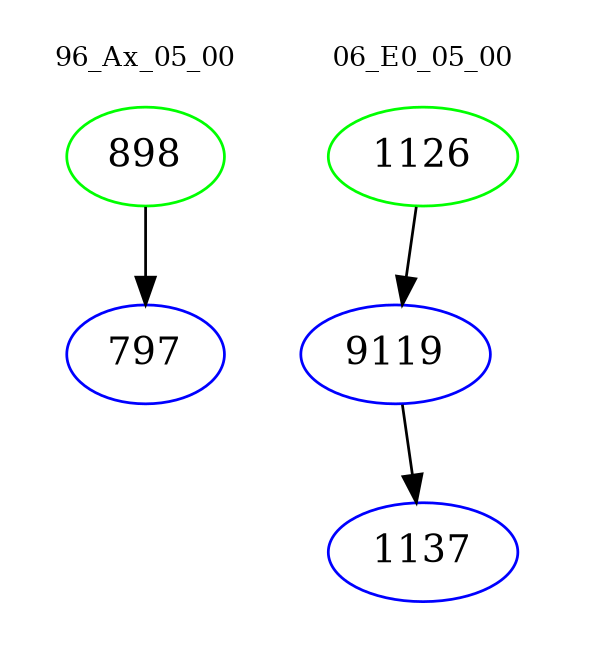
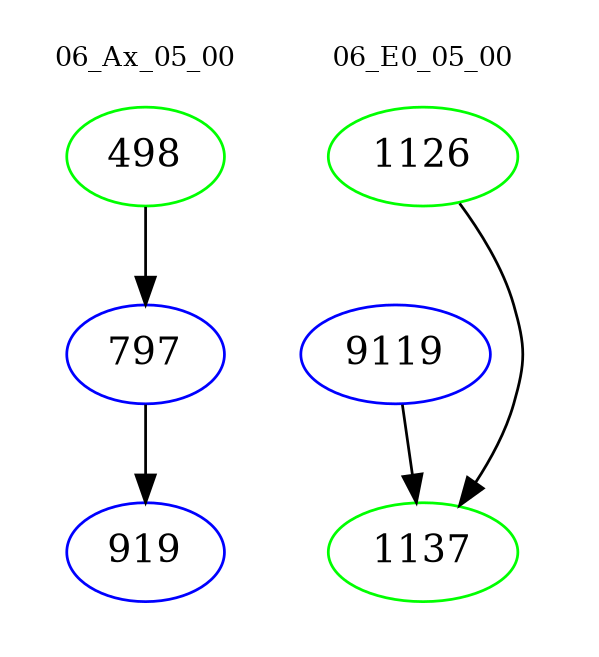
(146, 59) -> (146, 59)
(146, 157) -> (146, 157)
(411, 242) -> (522, 340)
none -> (146, 552)
(423, 552) -> (423, 552)
